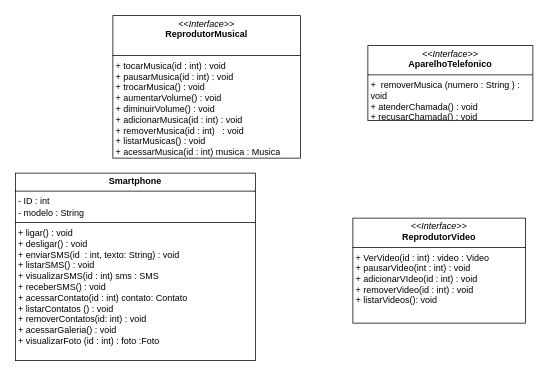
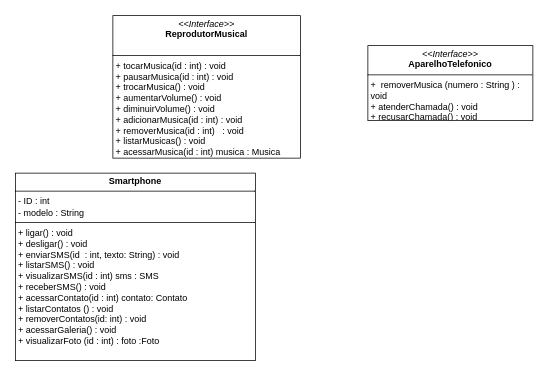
(439, 270) -> none
